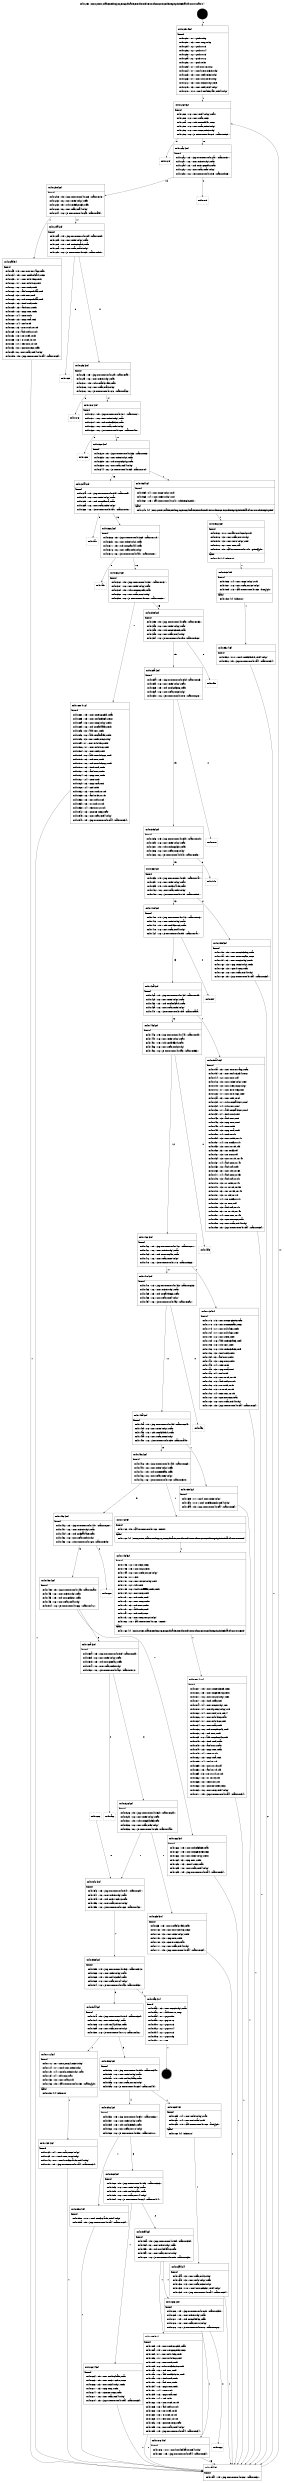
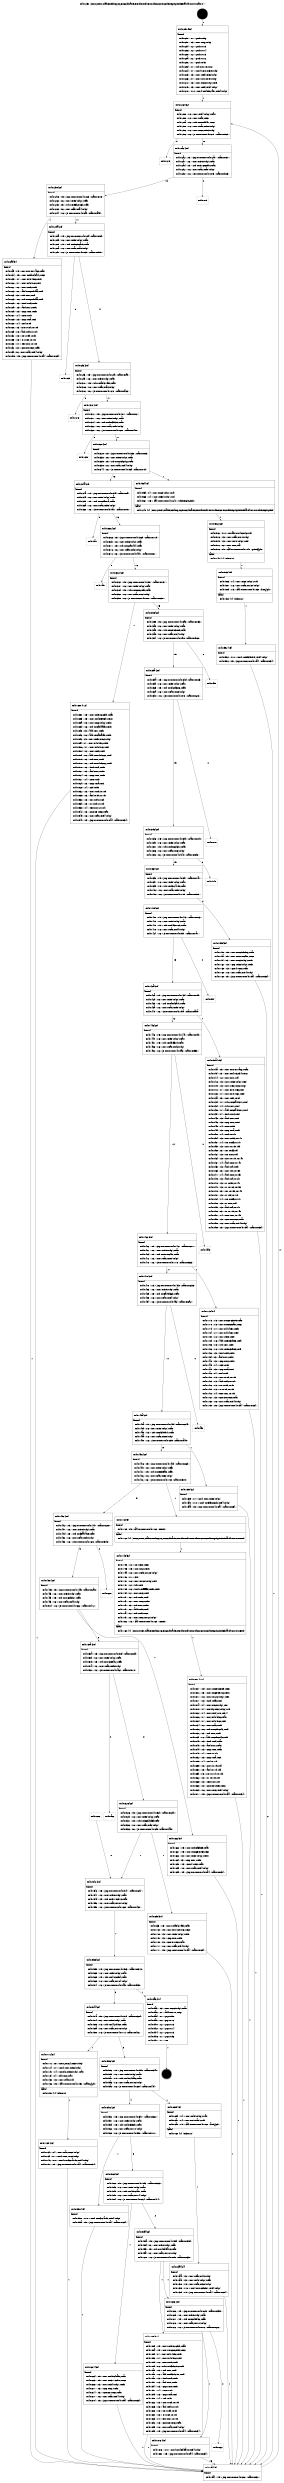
(174, 901) -> none
